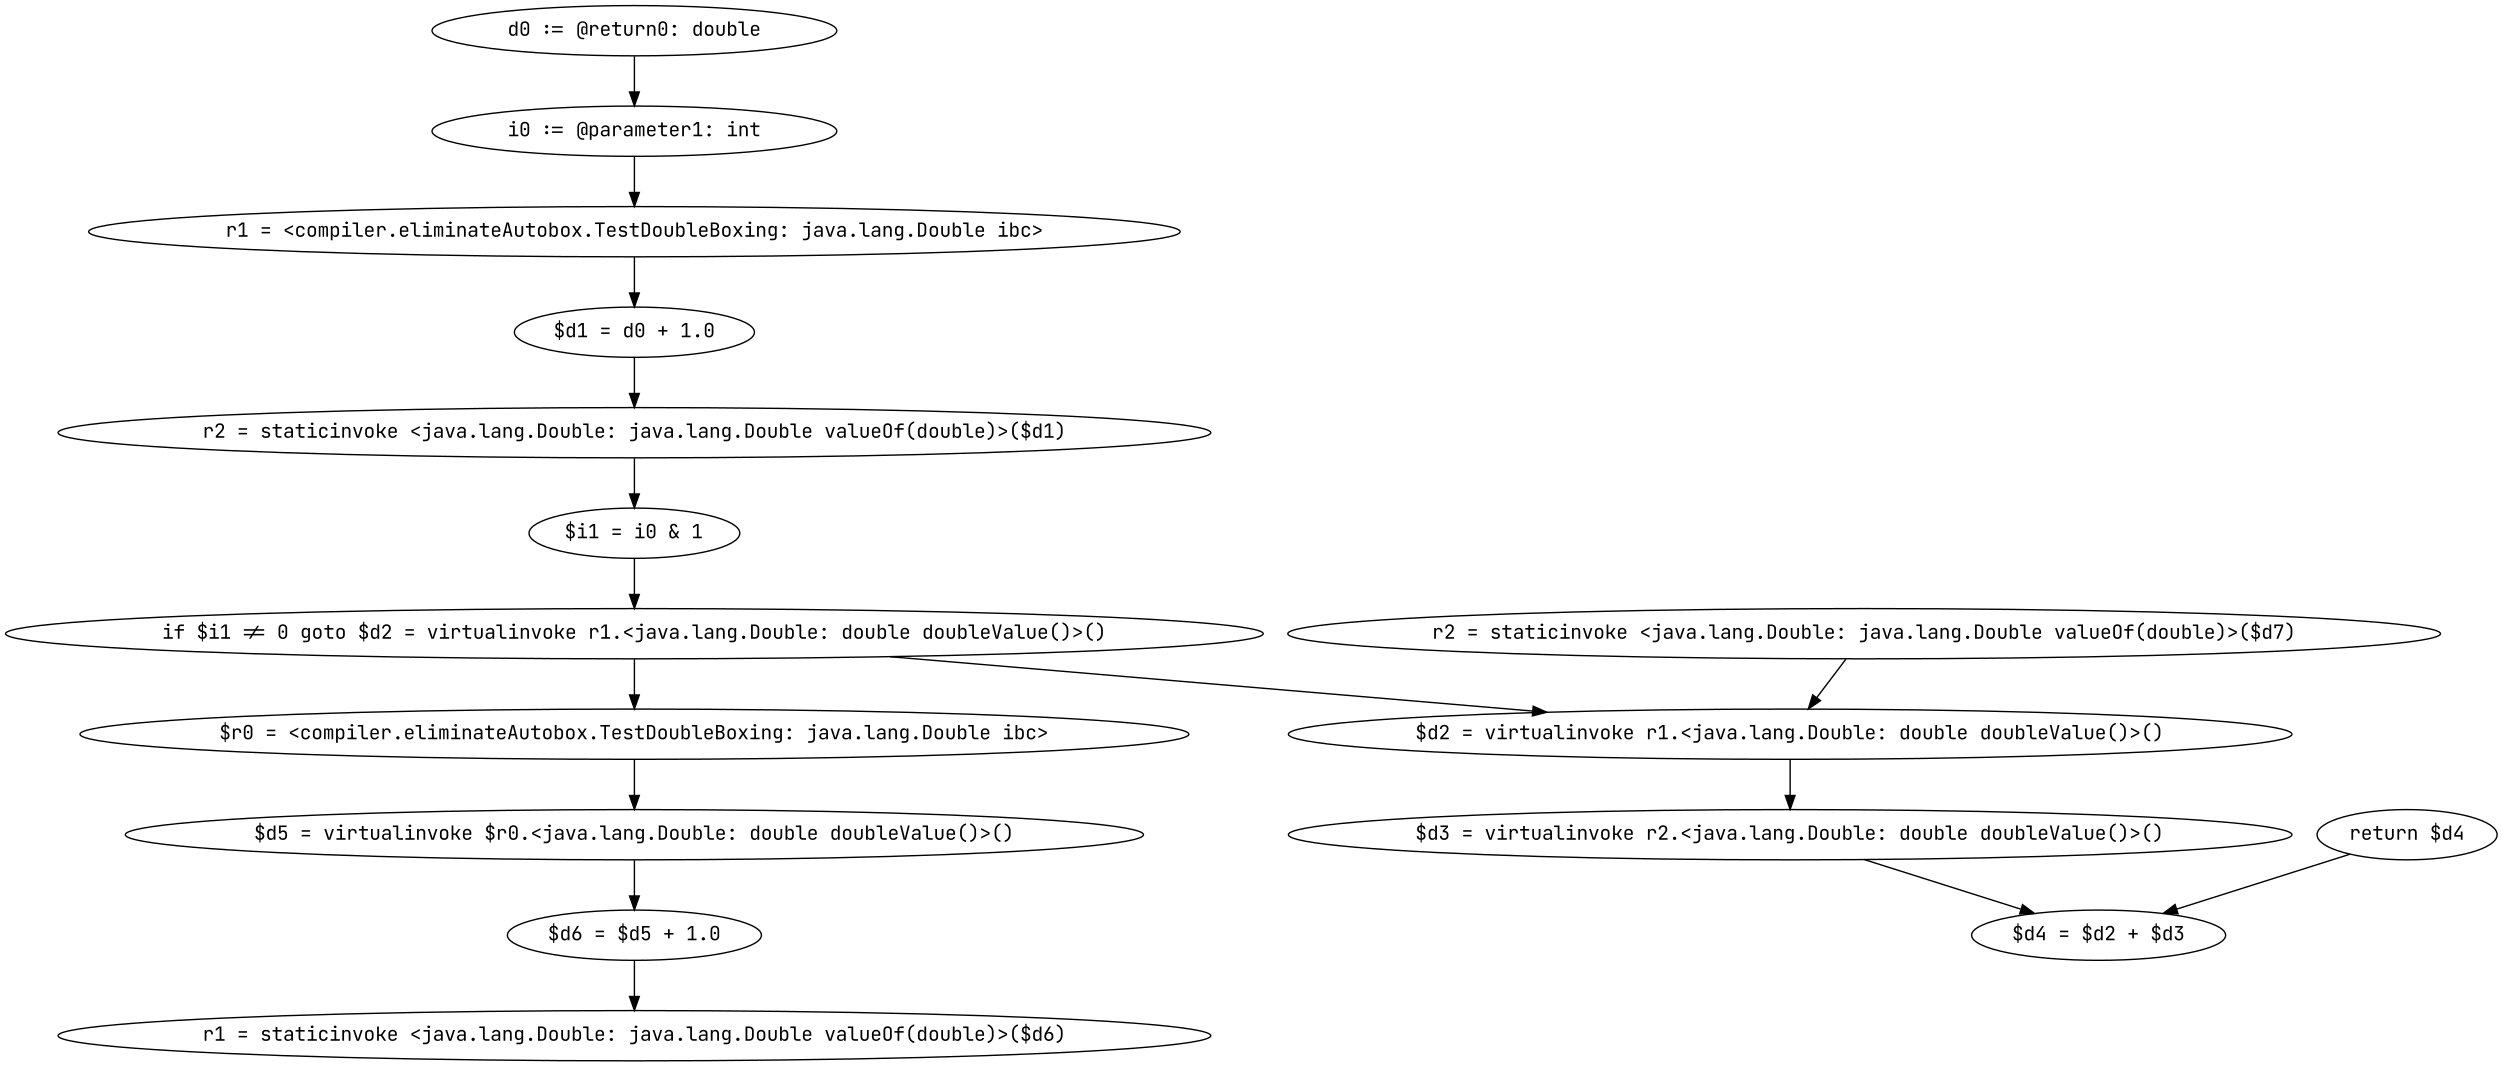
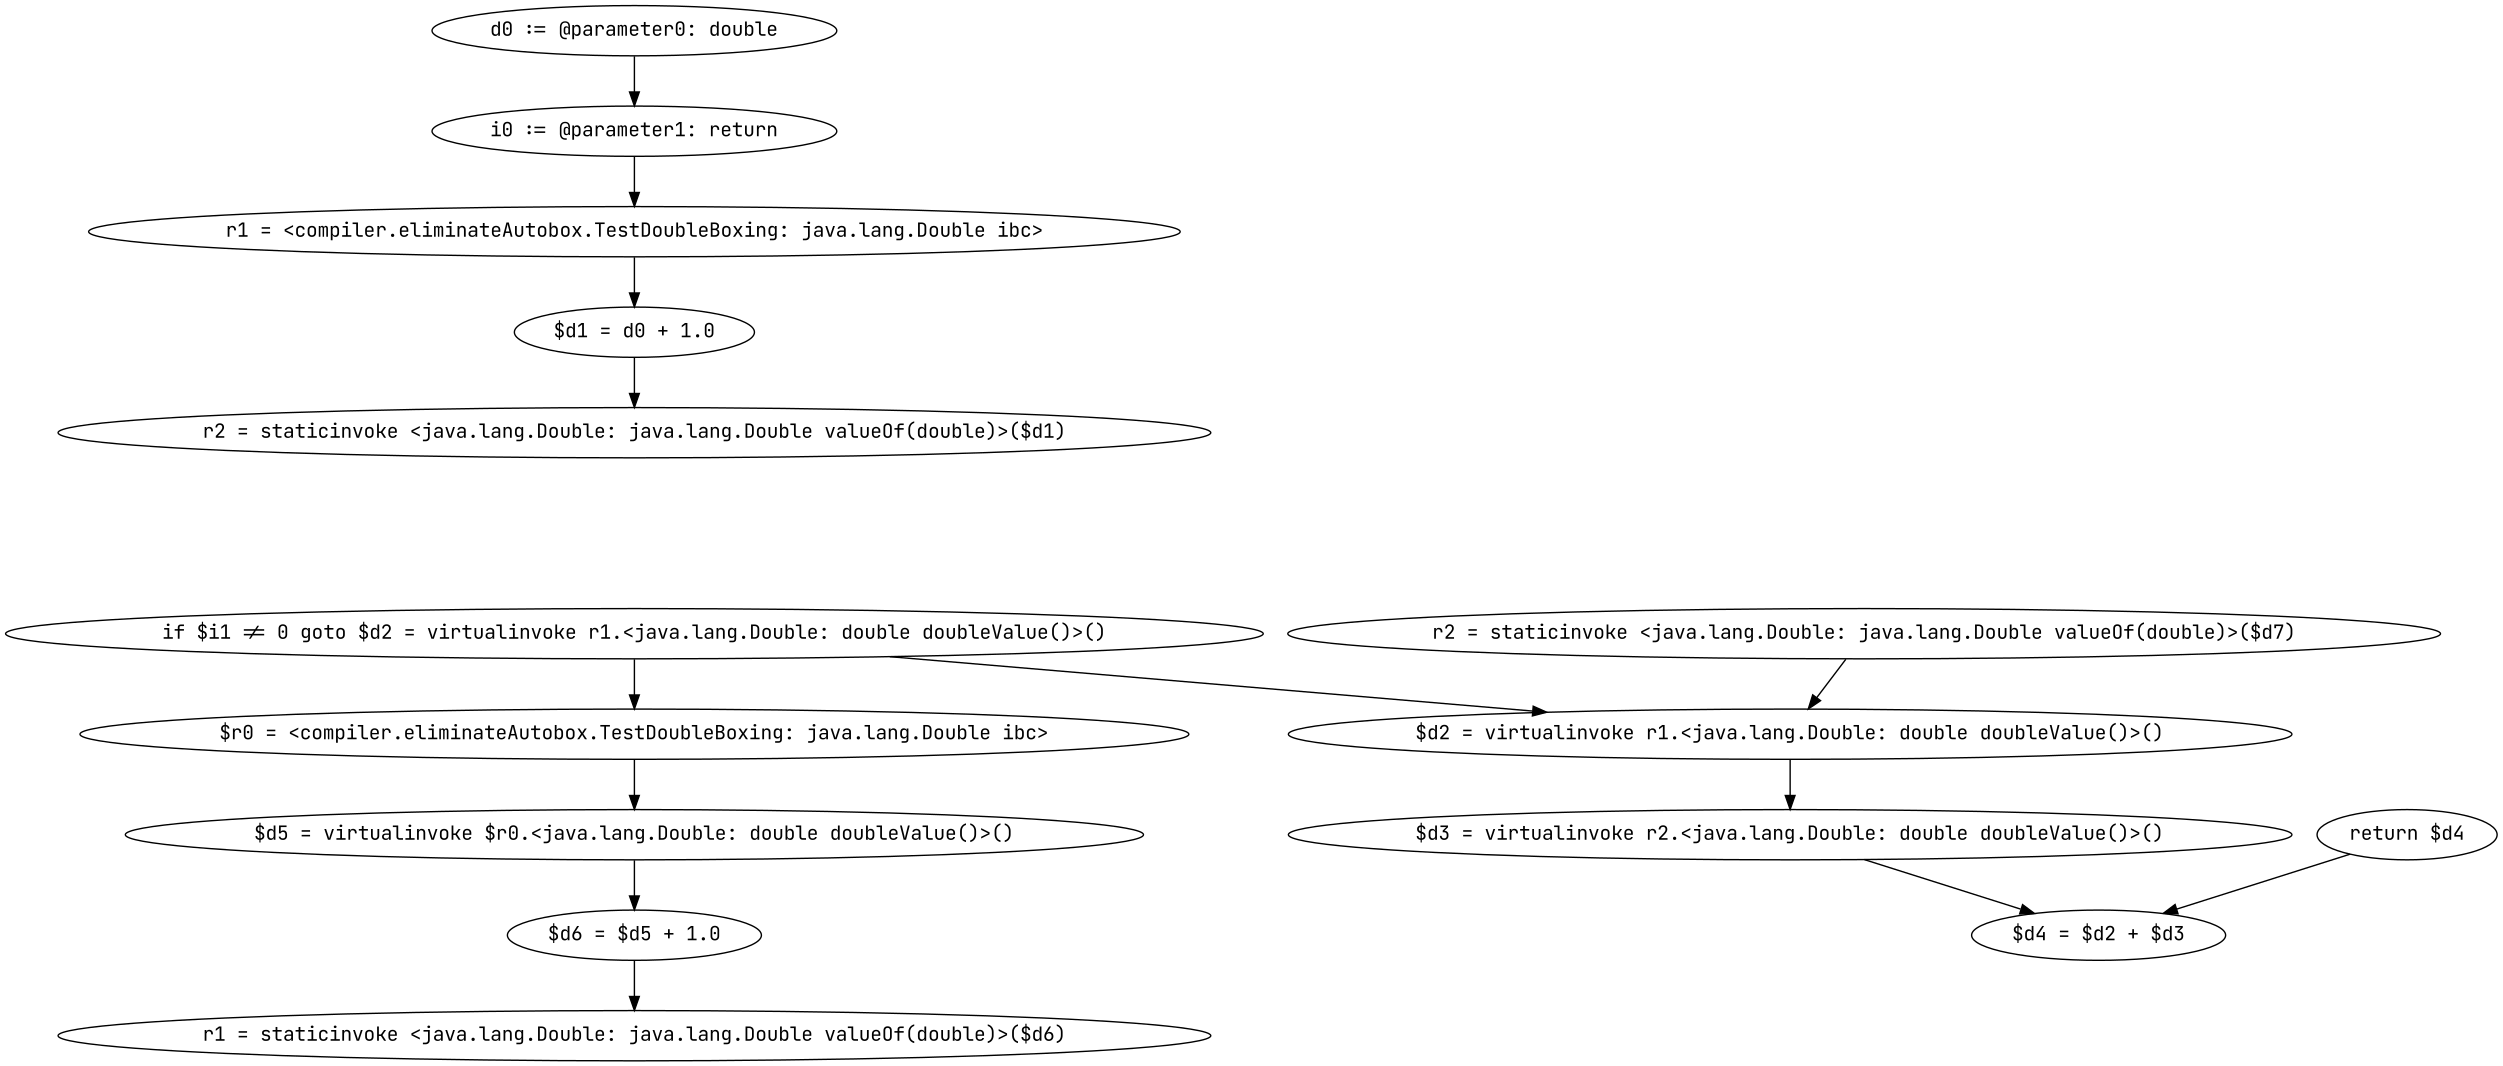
(634, 31) -> (634, 31)
(634, 131) -> (634, 131)
(634, 533) -> none
